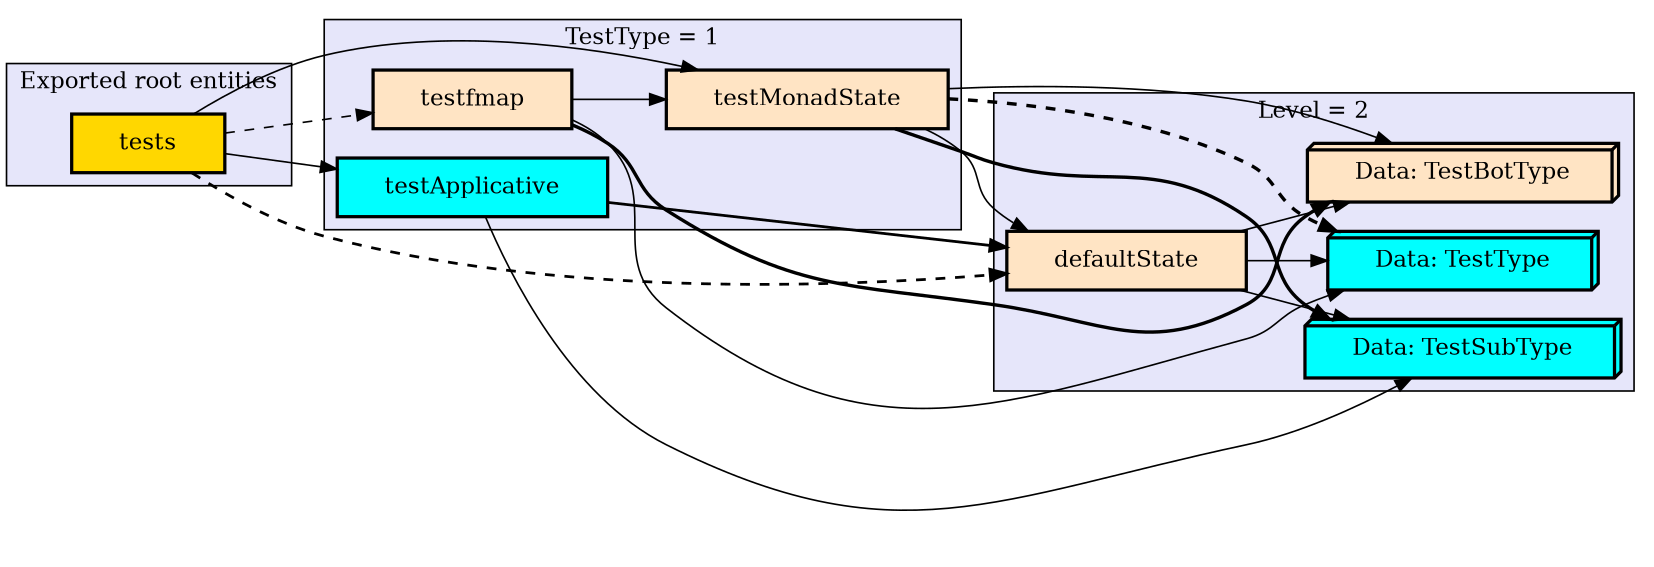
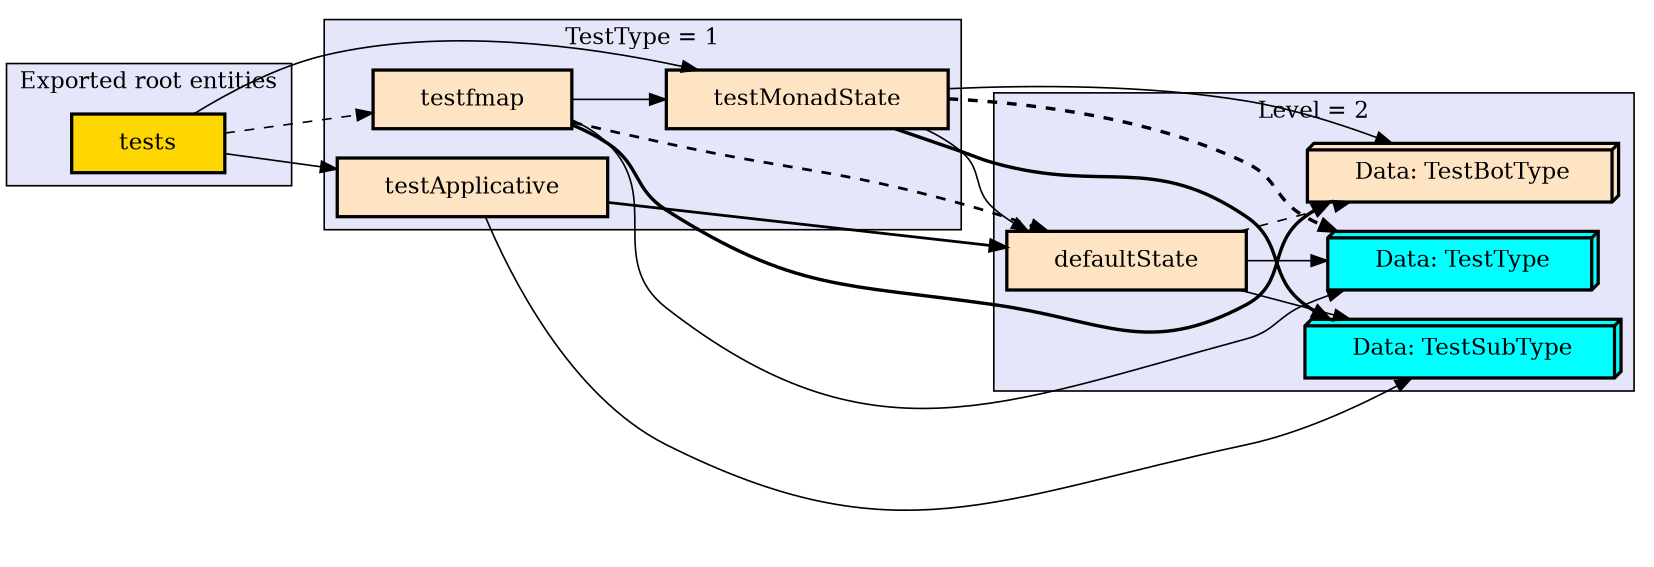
(472, 187) -> (472, 187)
(1287, 219) -> (1287, 219)
(582, 277) -> (803, 169)
